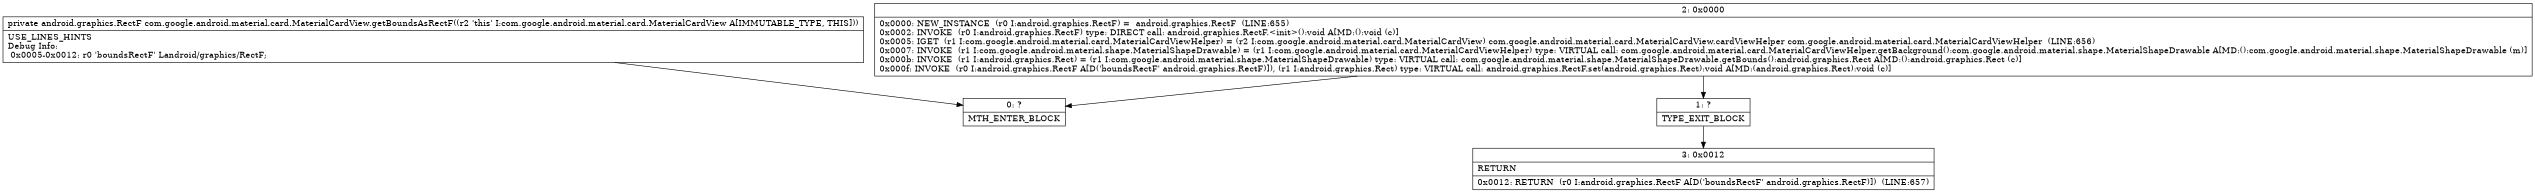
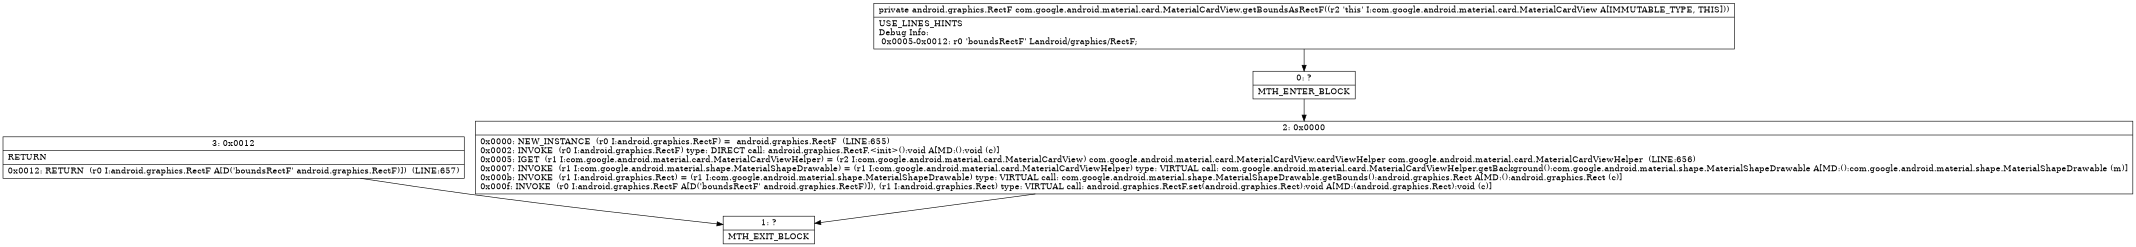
(1214, 91) -> (1304, 107)
(1703, 119) -> (769, 237)
(1703, 134) -> (538, 203)
